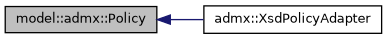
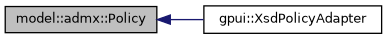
(293, 20) -> (293, 20)
